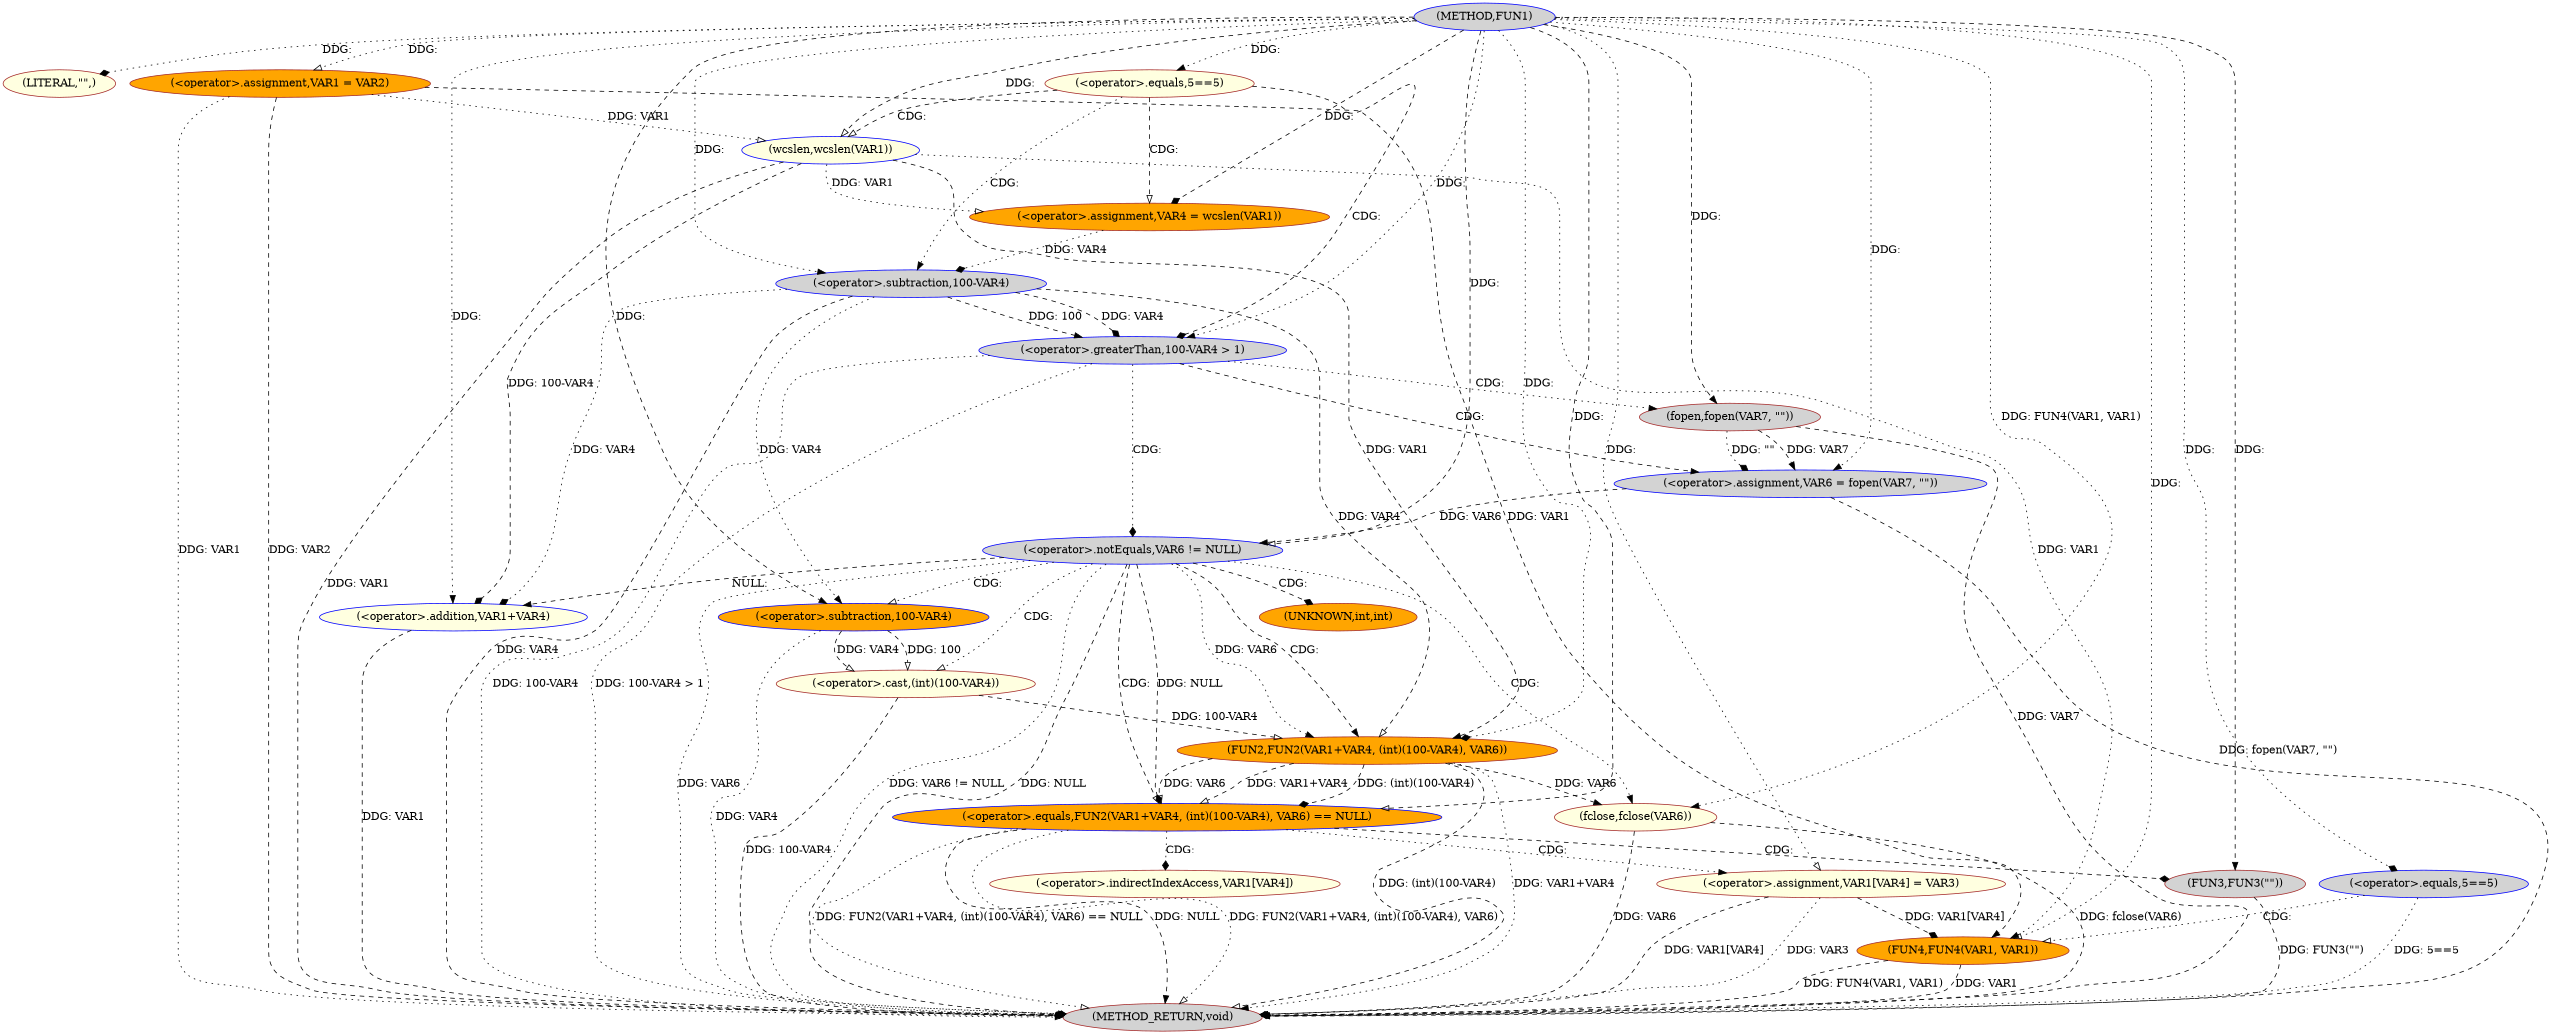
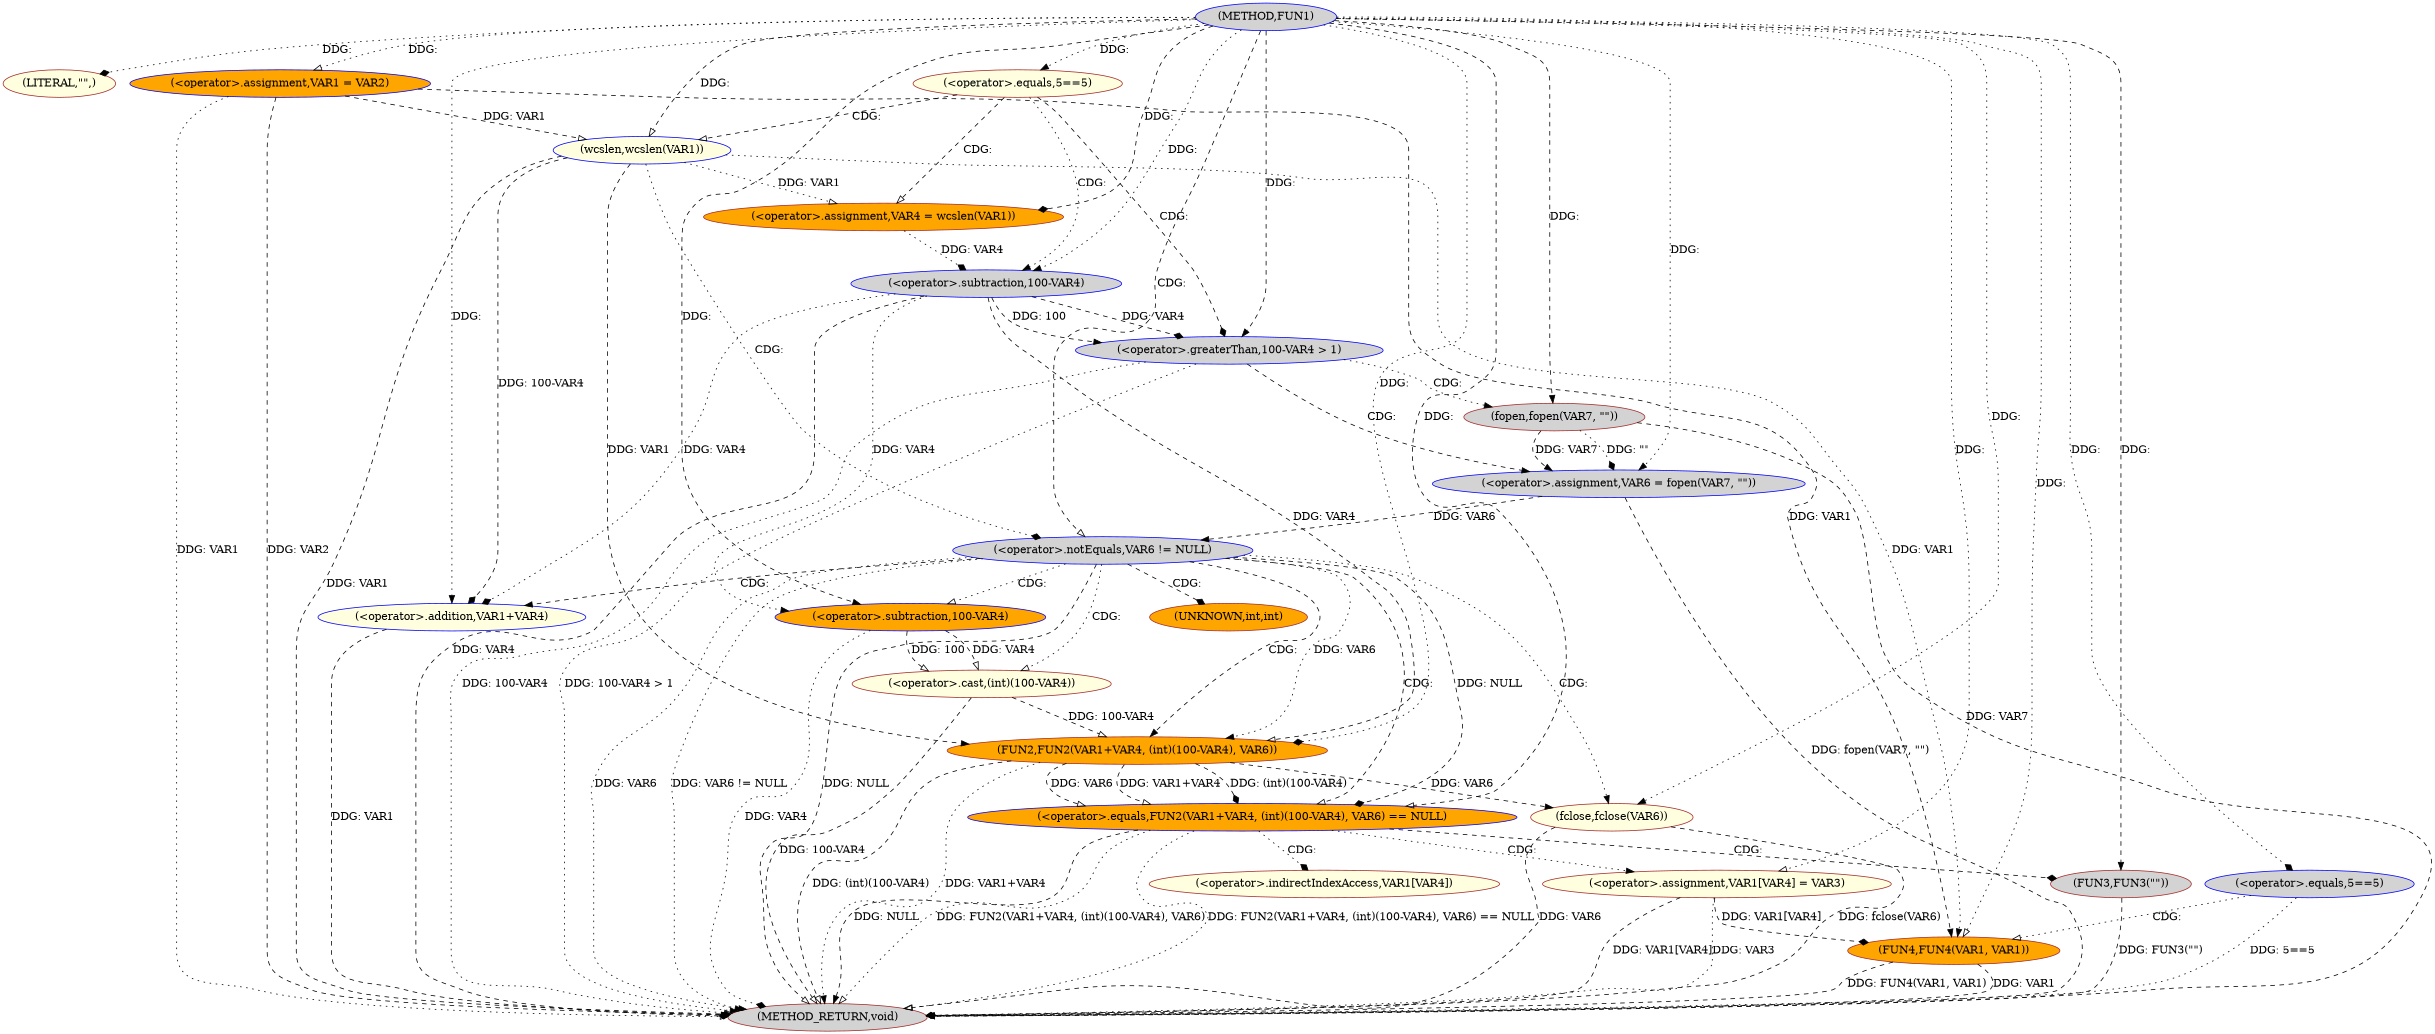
(280, 84) -> (280, 84)
(565, 117) -> (462, 117)
(1390, 229) -> (1266, 183)
(1486, 284) -> (1174, 284)
(2071, 417) -> (2008, 417)
(1133, 446) -> (785, 408)
(752, 584) -> (757, 584)
